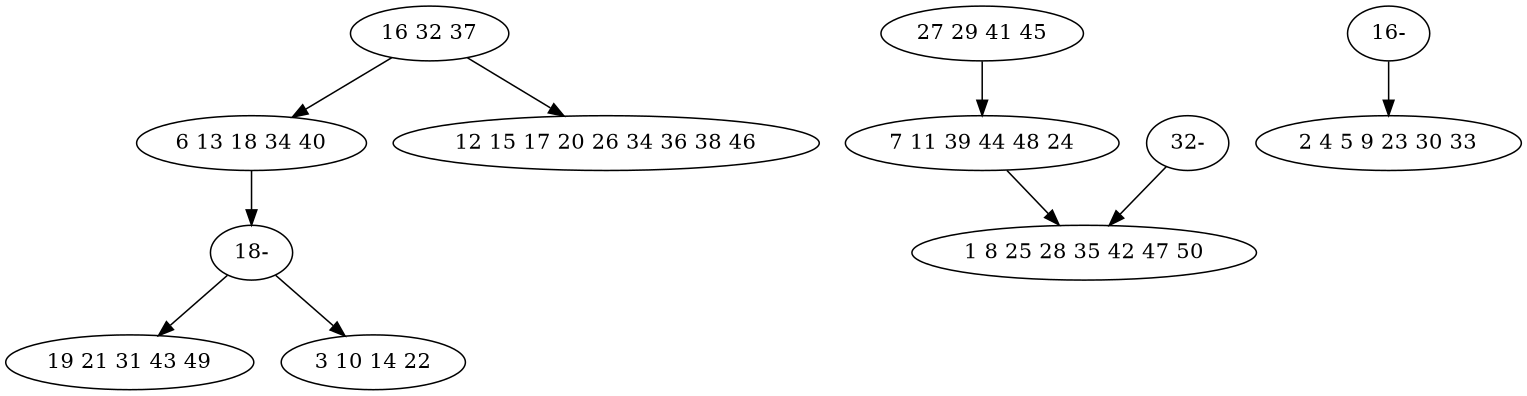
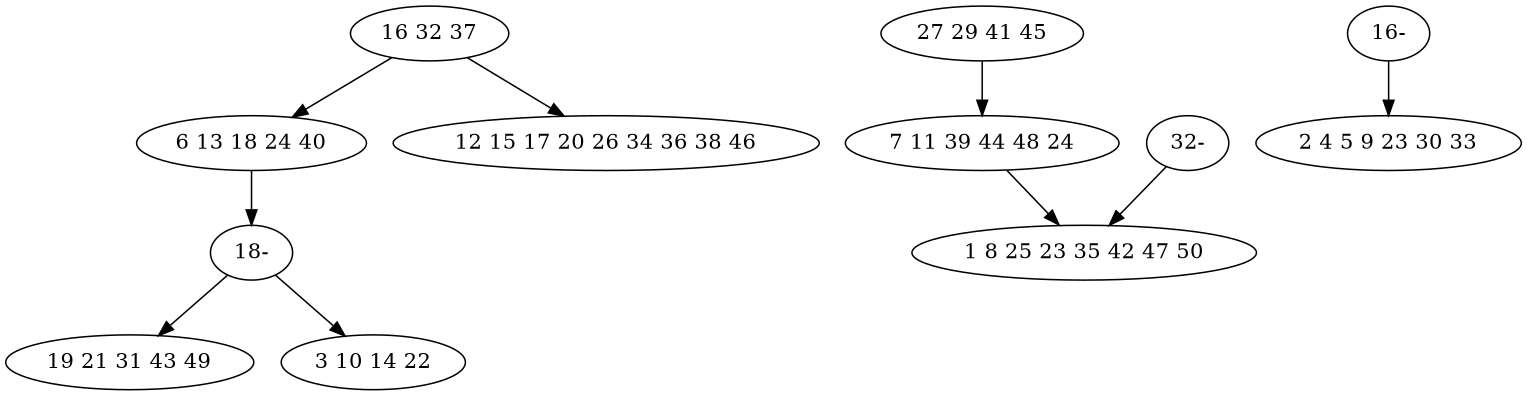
(252, 143) -> (252, 143)
(1084, 253) -> (1084, 253)
